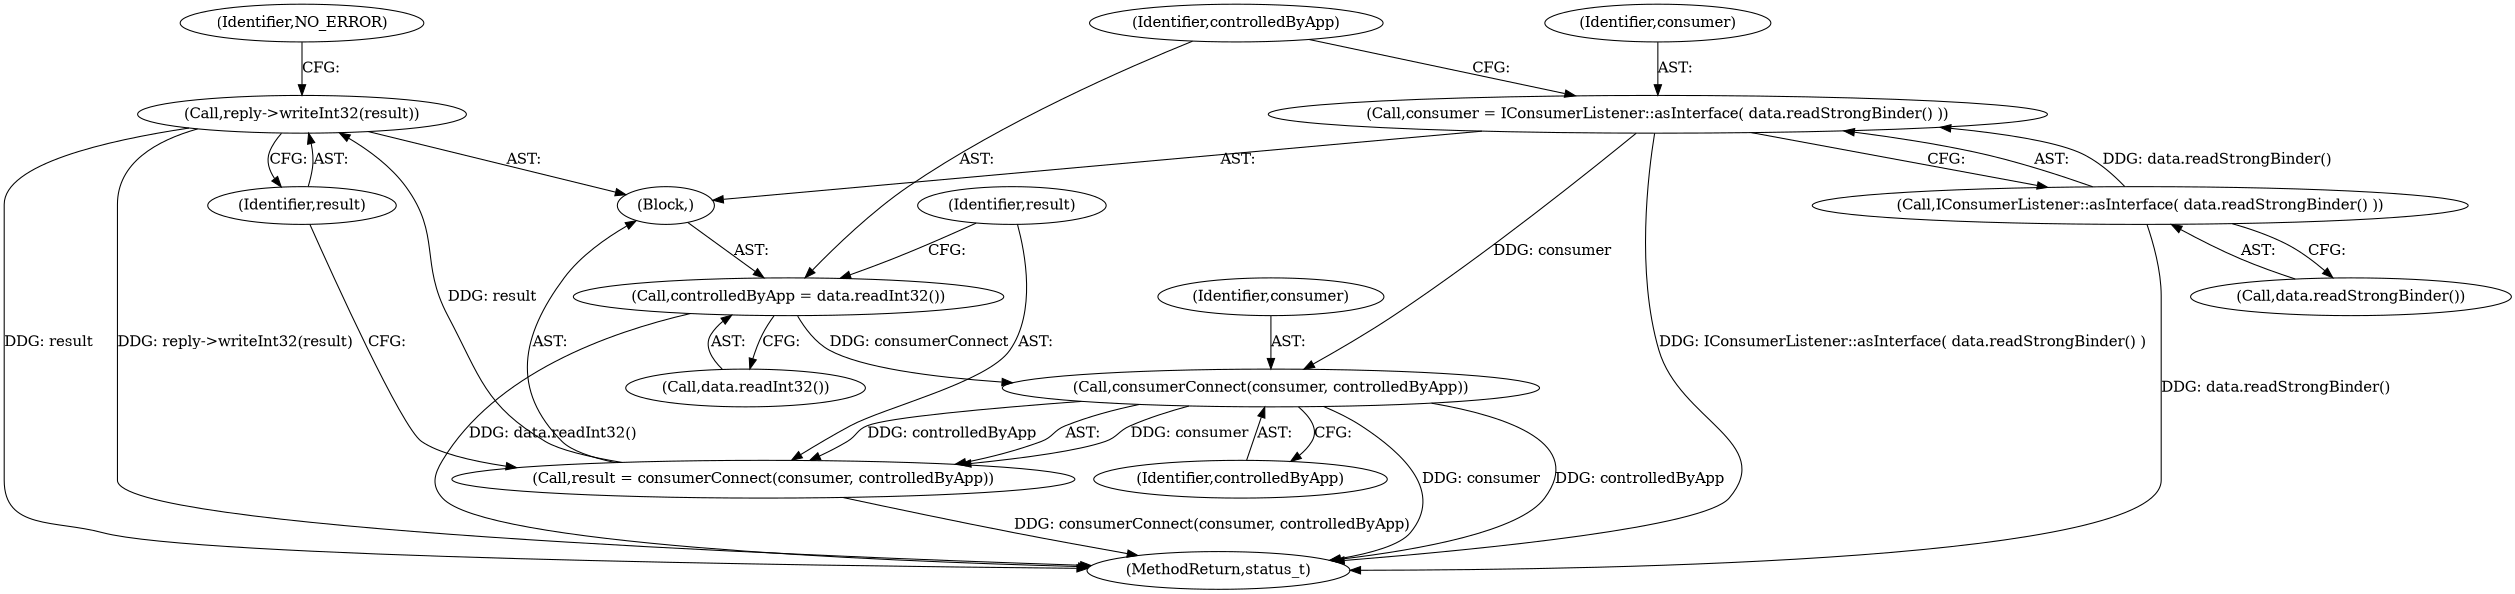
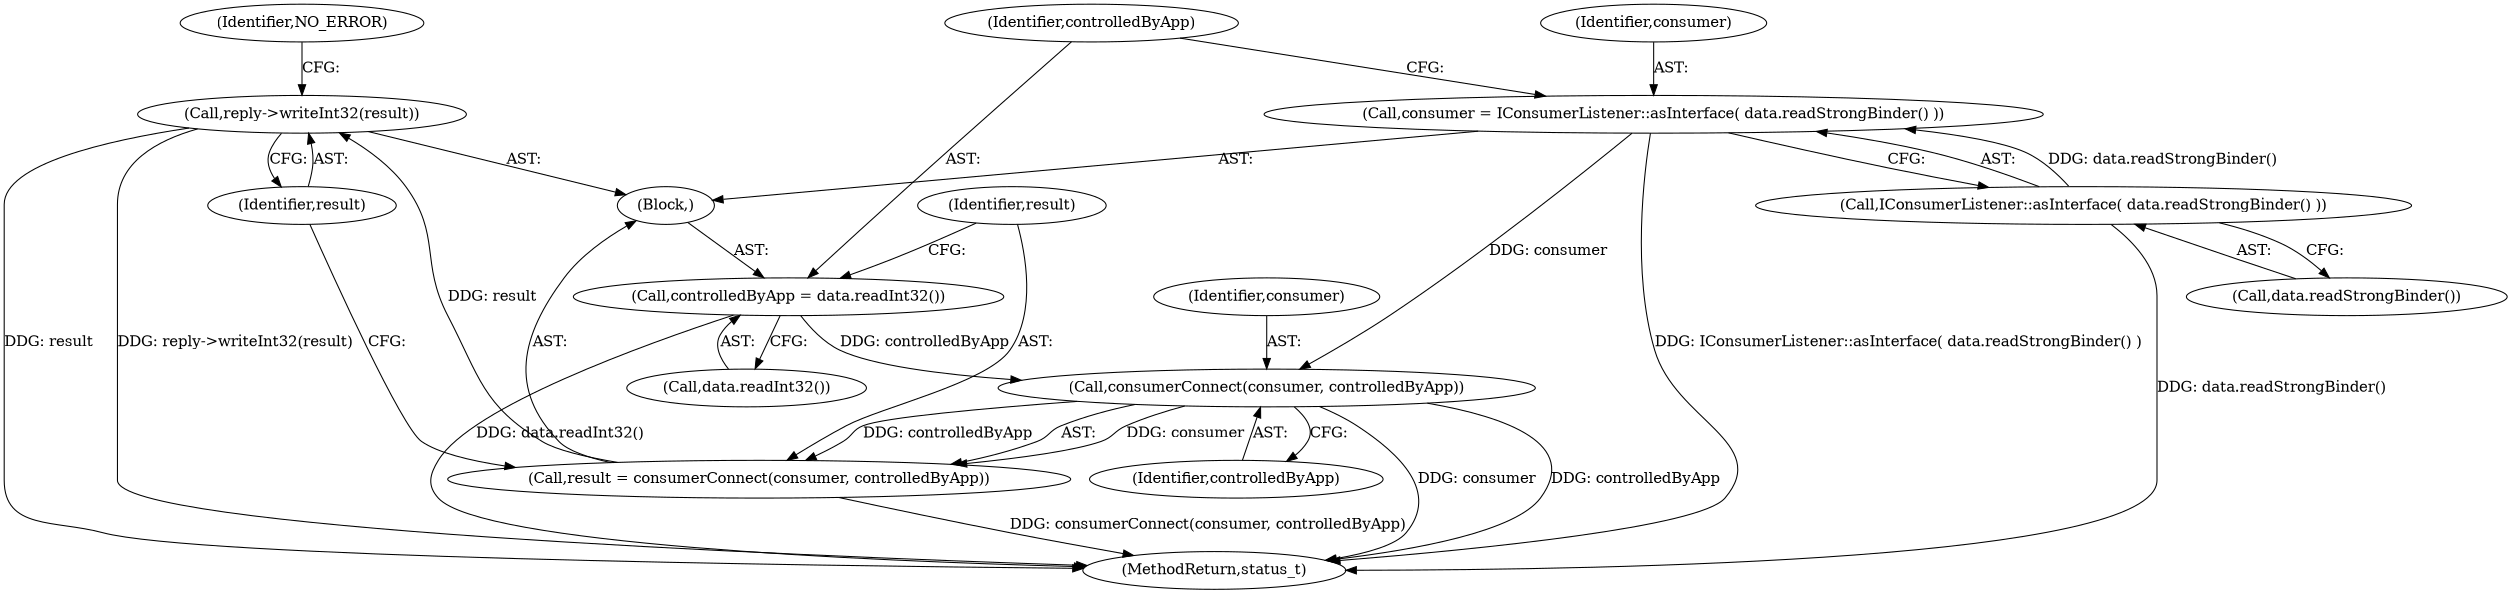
(920, 342) -> (925, 342)
